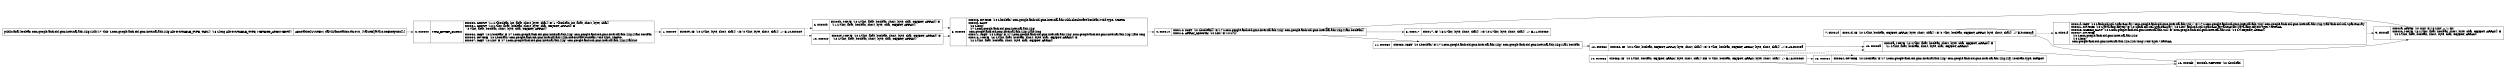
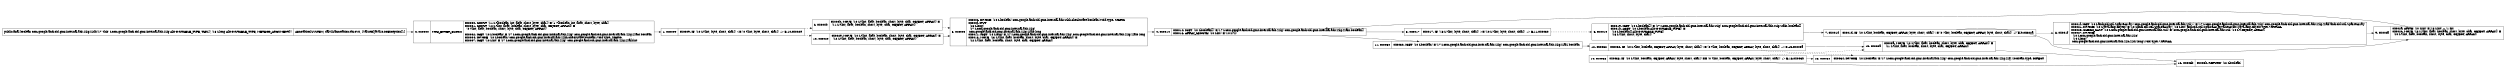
(979, 23) -> (978, 23)
none -> (1698, 32)
